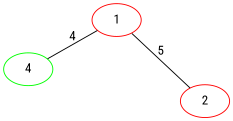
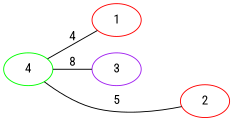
(161, 61) -> (110, 111)
none -> (117, 69)
